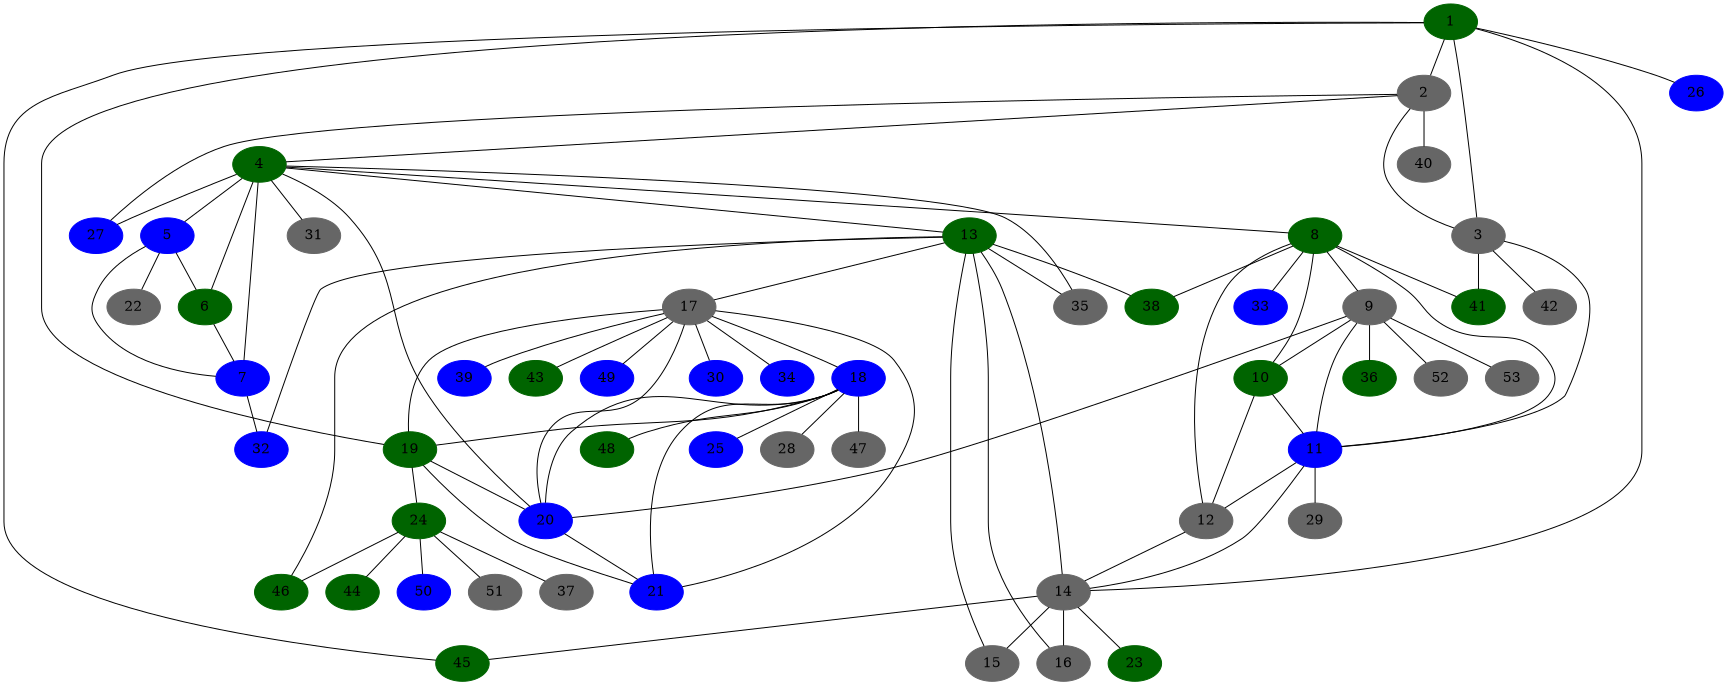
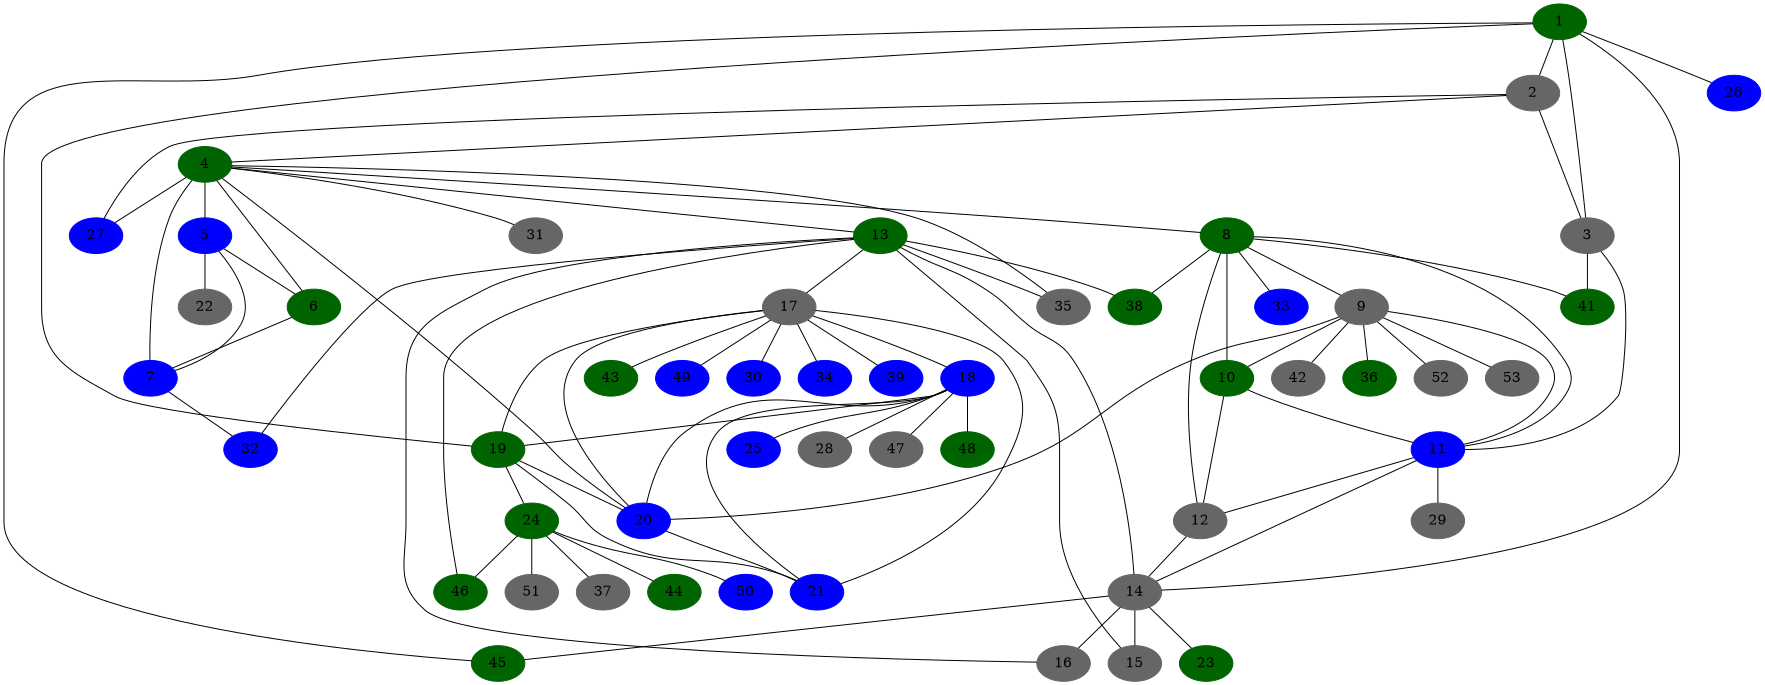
(1424, 164) -> none
(1514, 271) -> (1330, 343)
